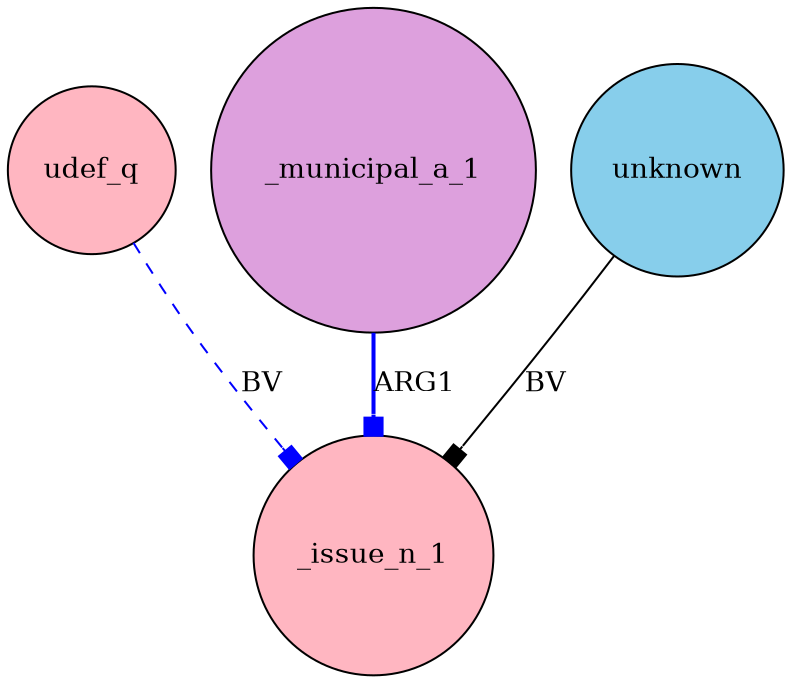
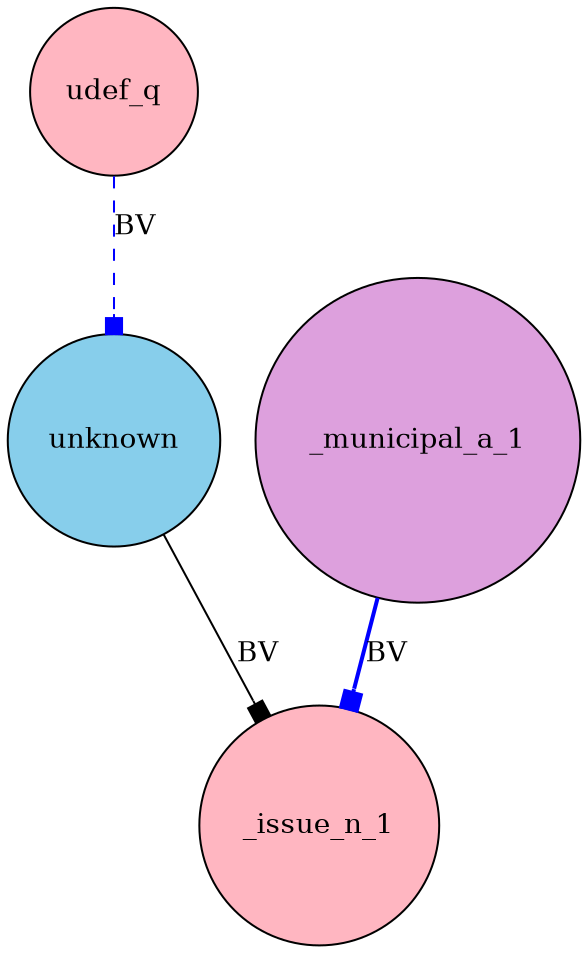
(204, 348) -> (114, 245)
(415, 384) -> (387, 654)
